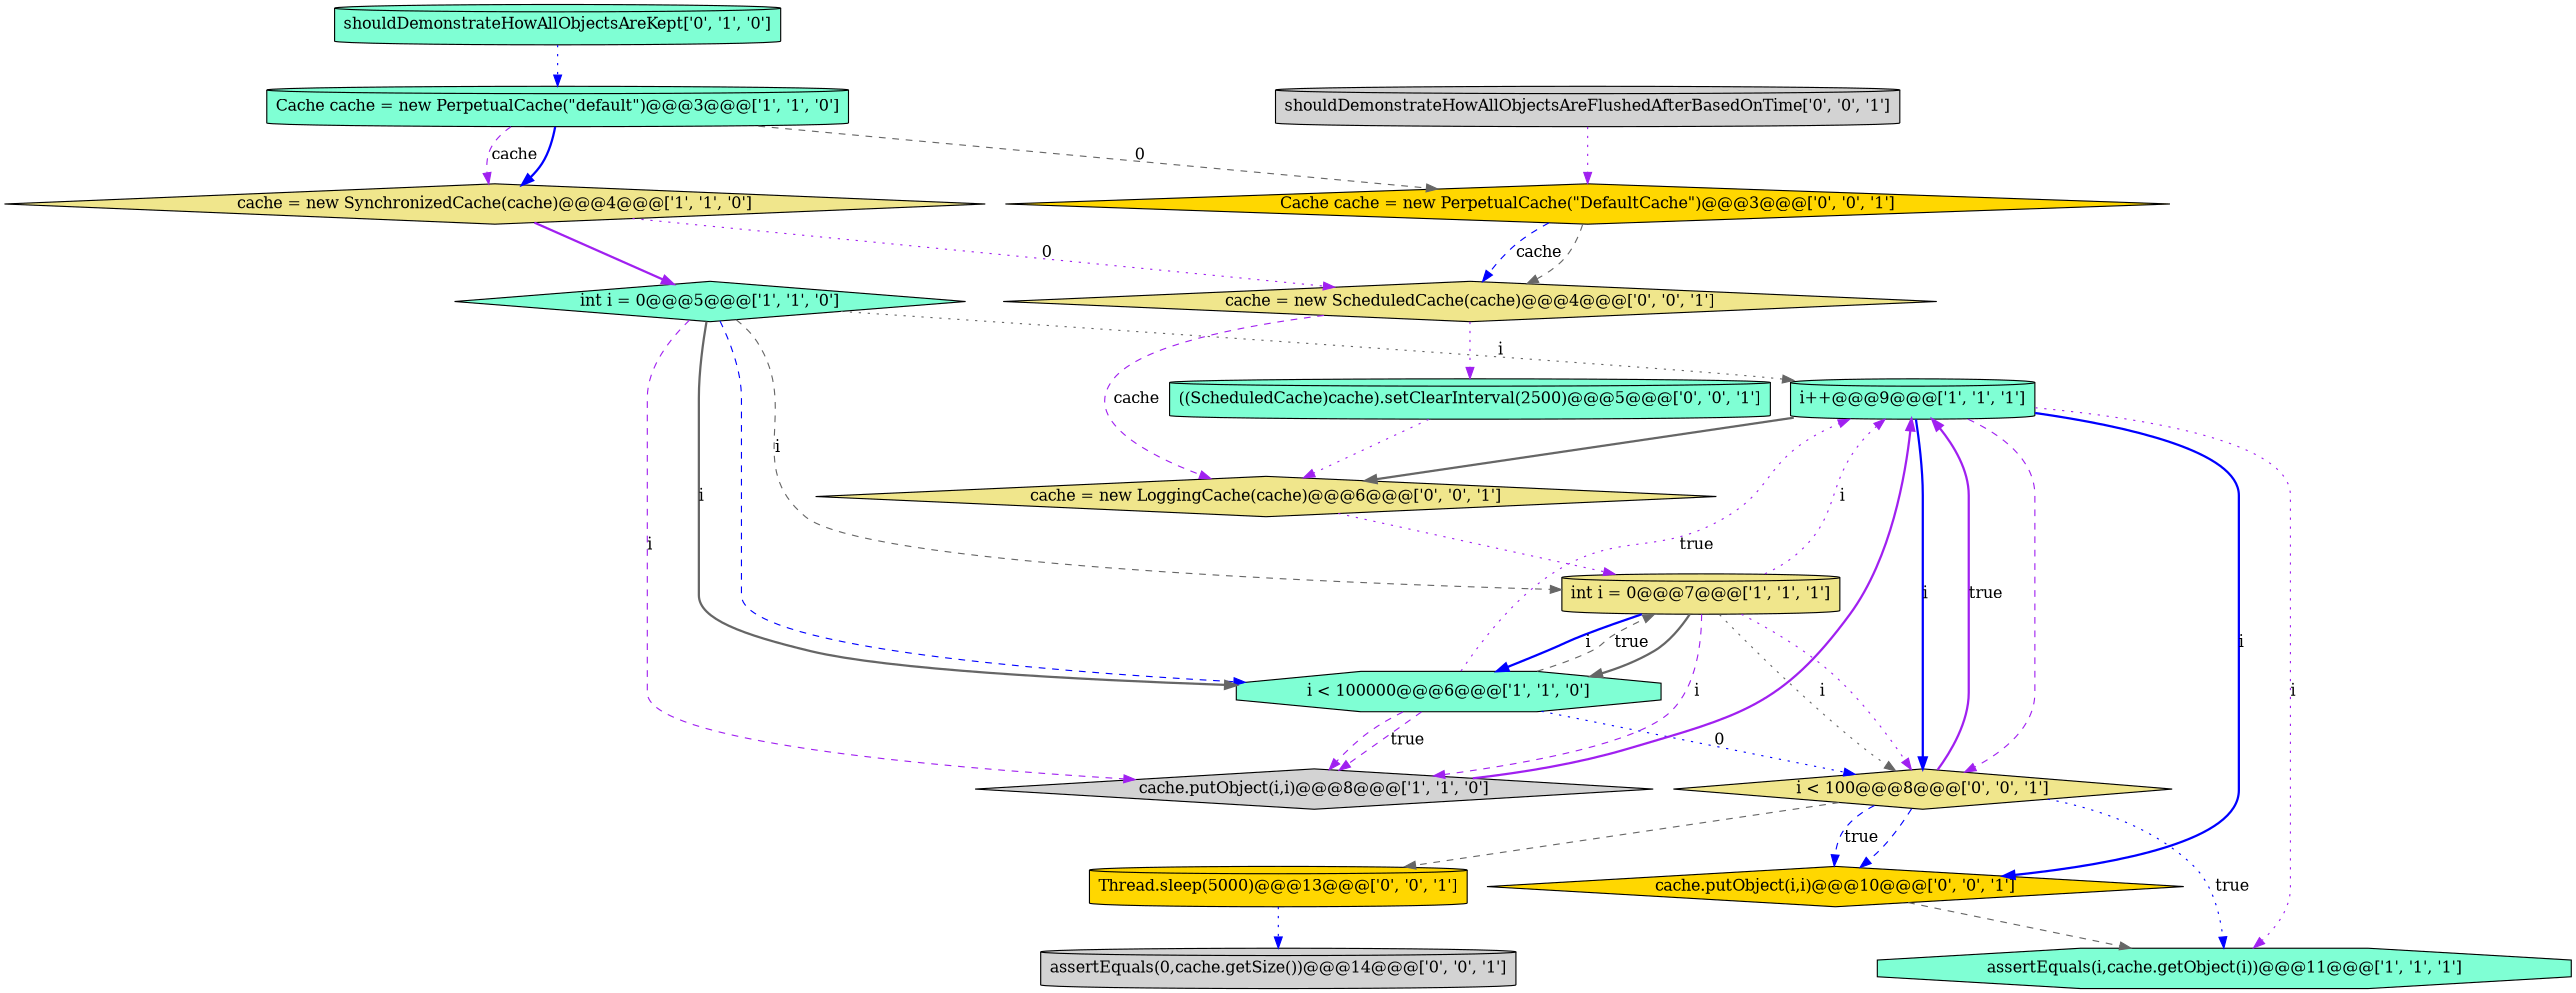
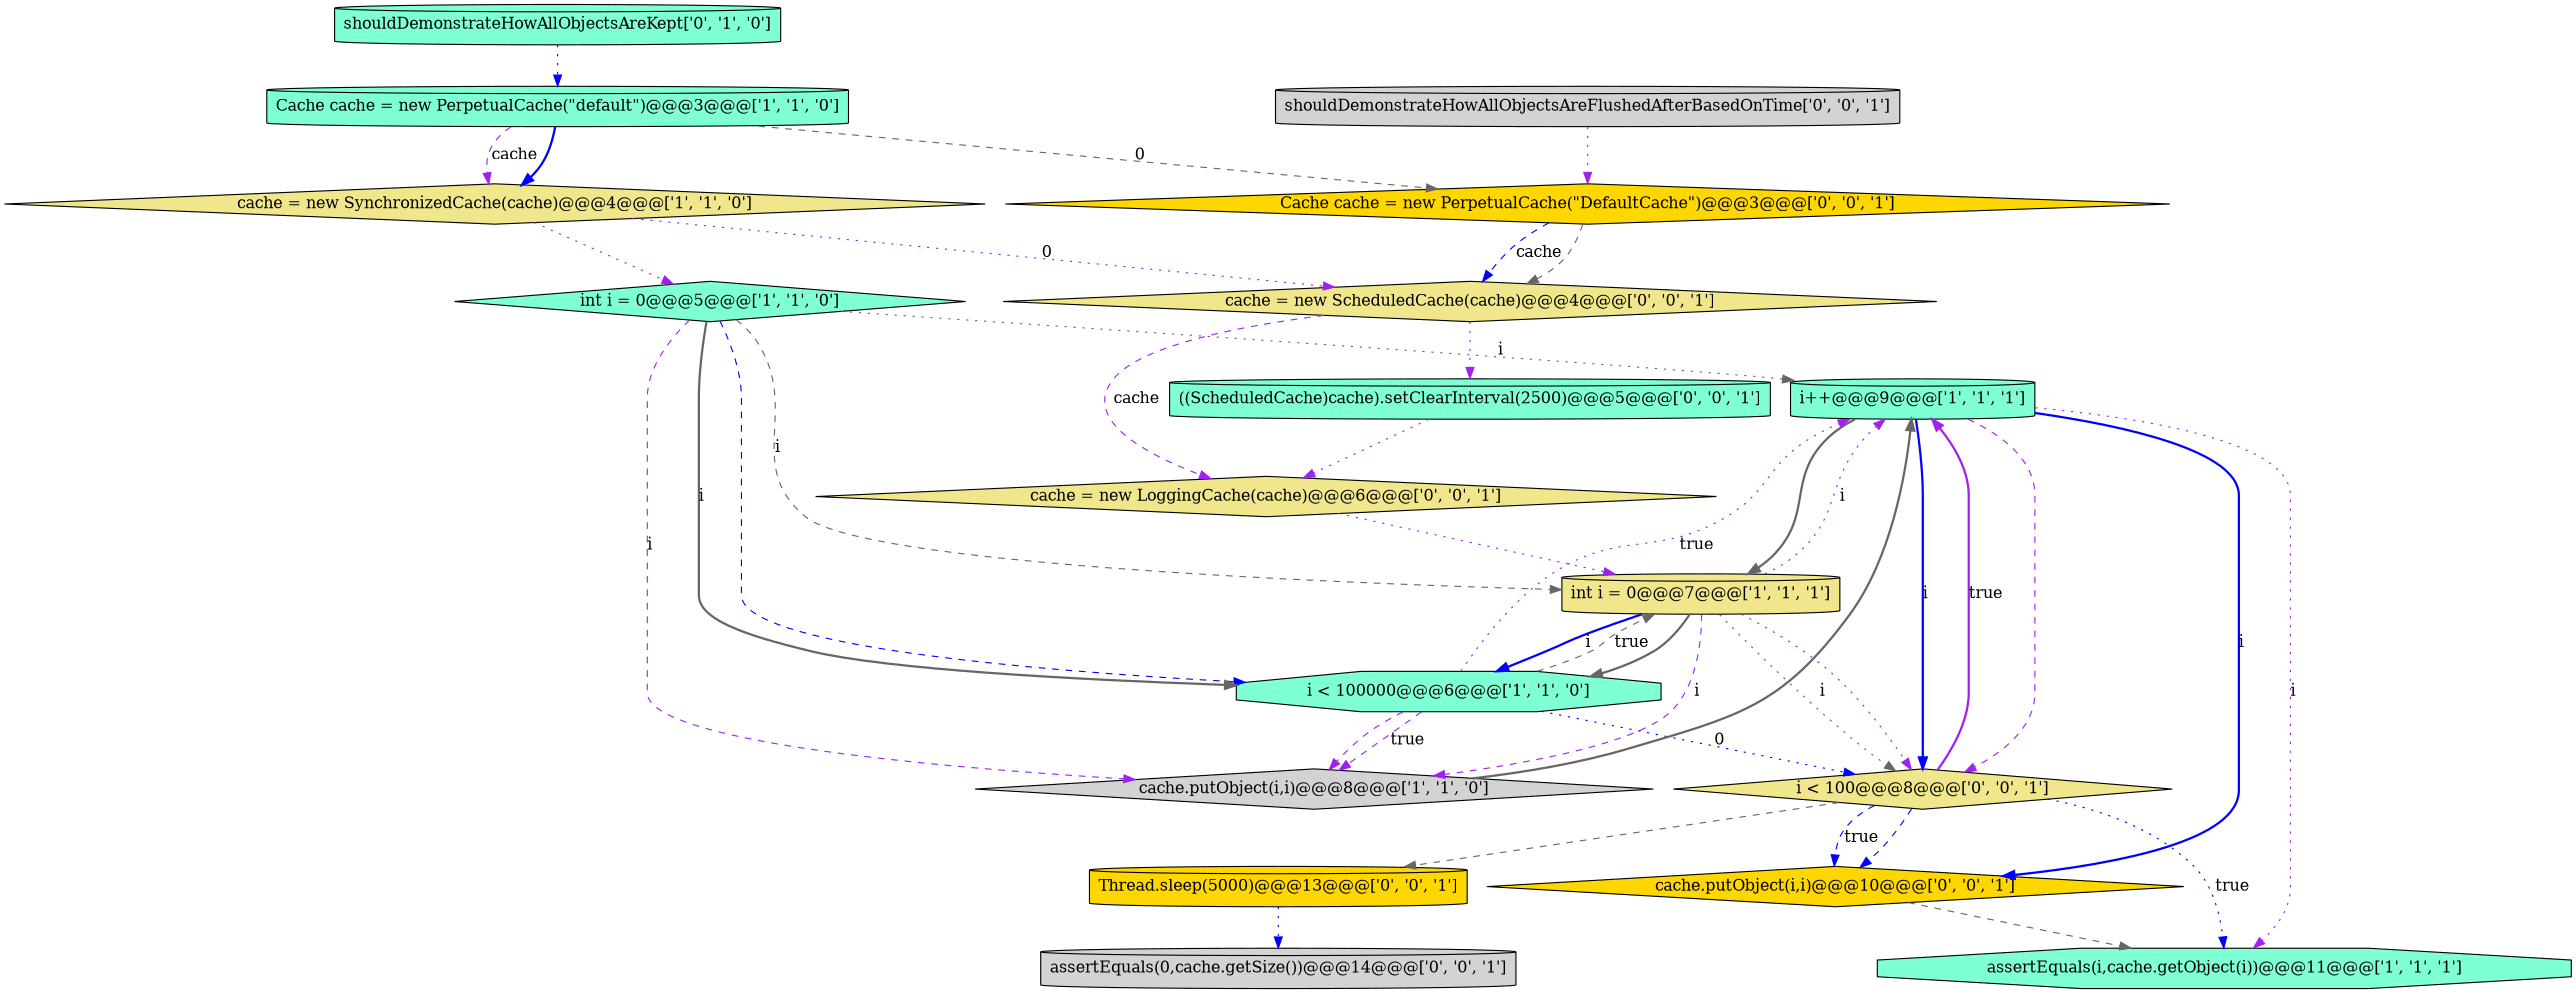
(599, 251) -> (599, 251)
(1585, 448) -> (1801, 490)
(1769, 695) -> (1769, 695)
